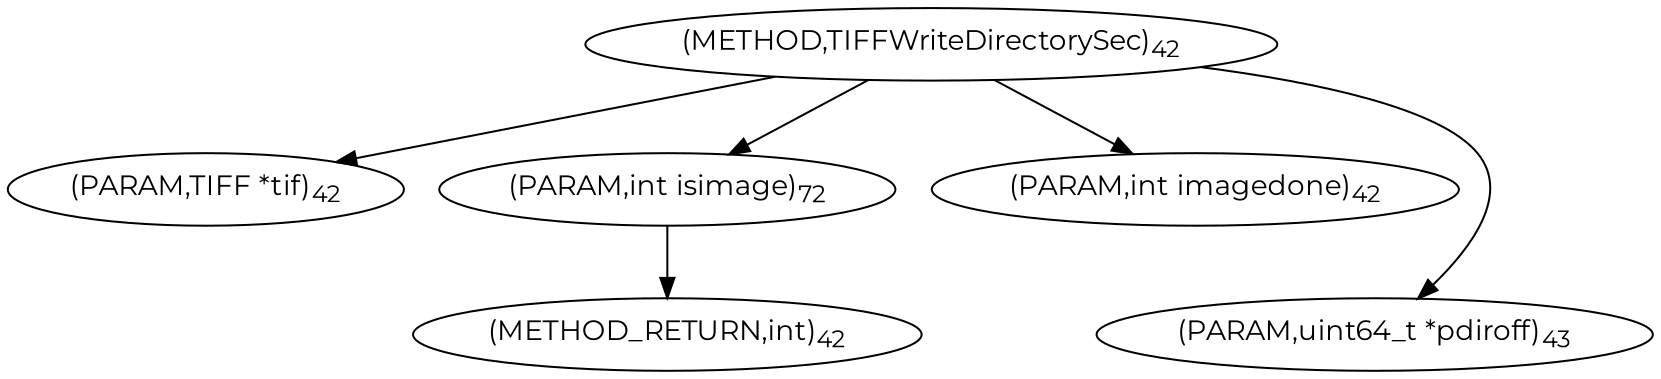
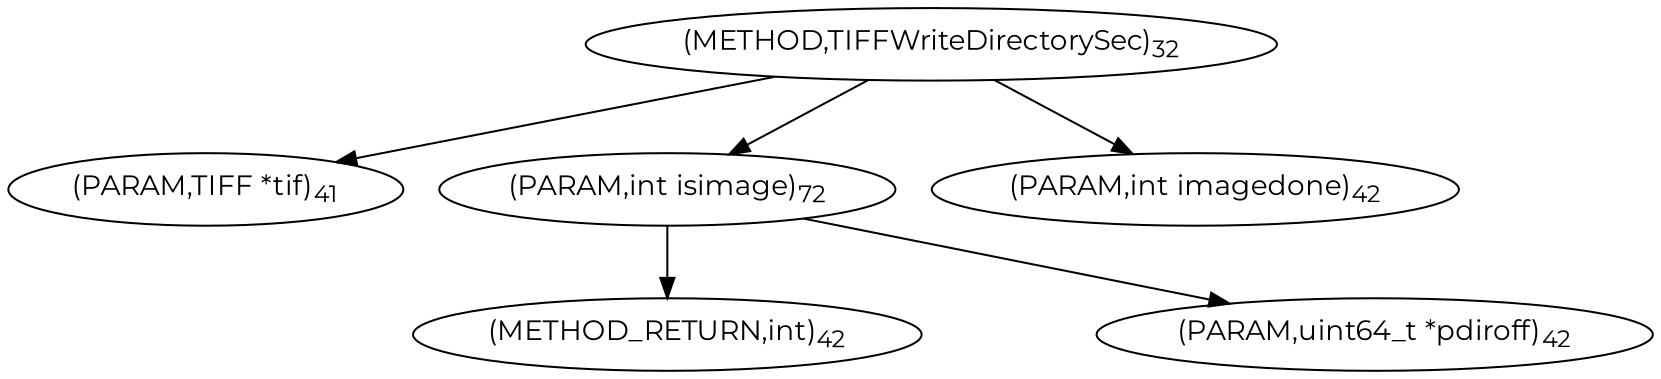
(1166, 41) -> (1166, 41)
(1418, 116) -> (1007, 259)
(327, 186) -> (327, 186)
(1557, 332) -> (1557, 332)
